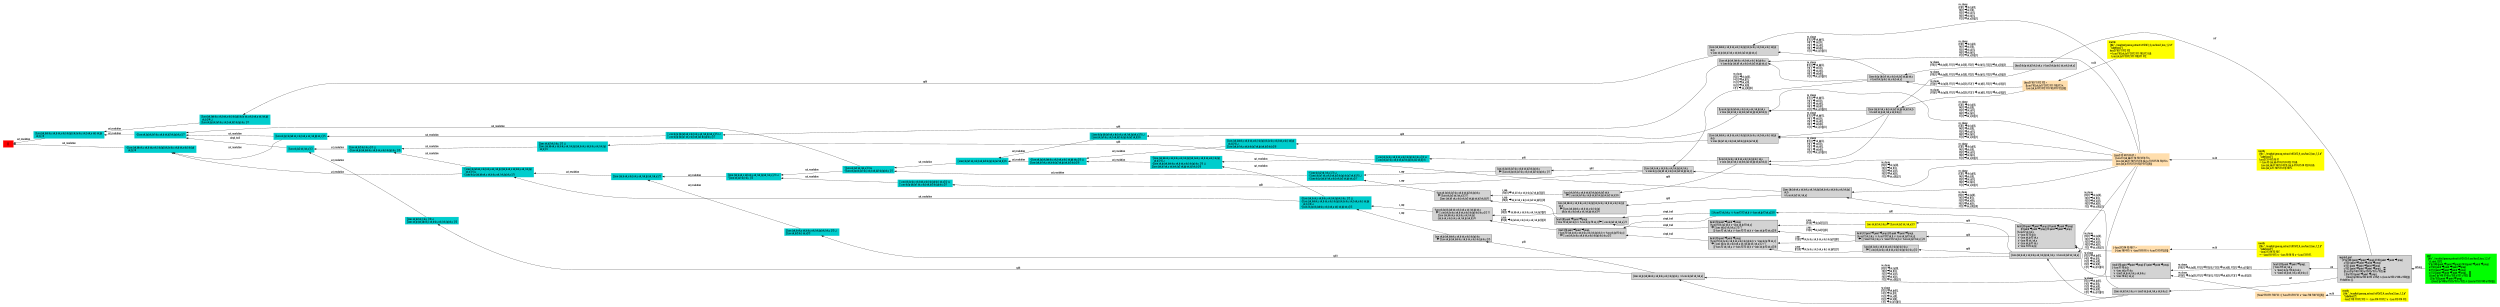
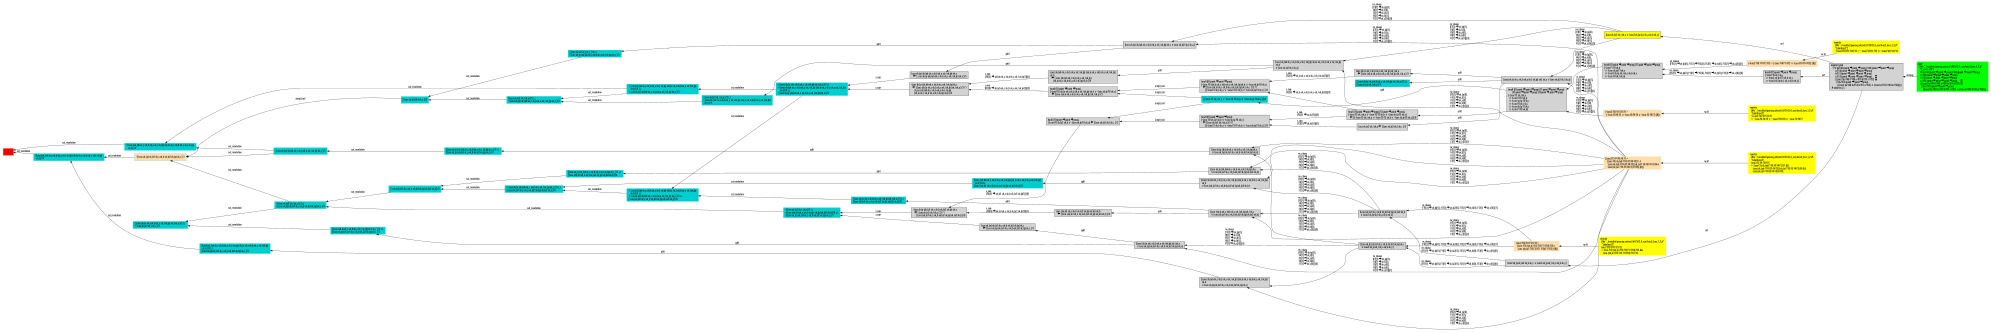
(160, 135) -> (160, 157)
(637, 177) -> none
(1891, 225) -> (1382, 127)
(2141, 291) -> (1632, 35)
